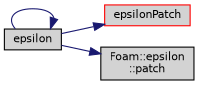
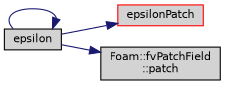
(147, 64) -> (161, 64)
